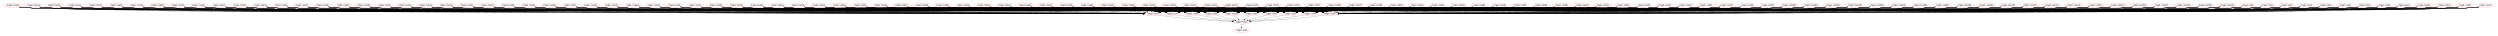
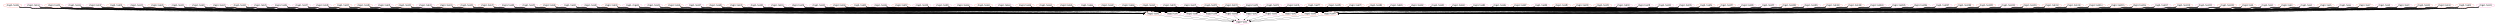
(1242, 30) -> none
